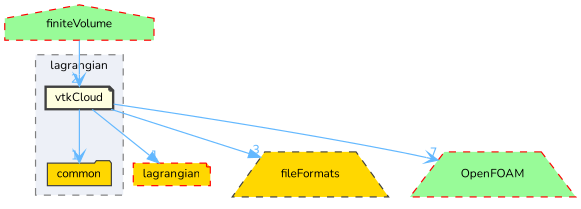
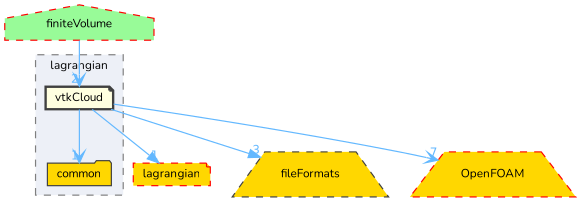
(493, 174) -> (493, 174)
